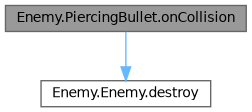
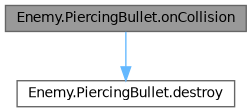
(126, 94) -> (126, 94)
